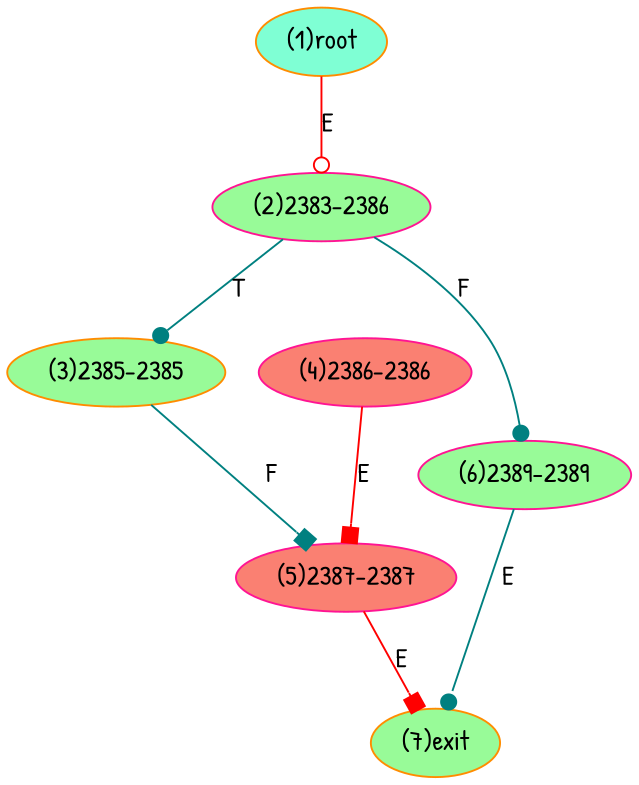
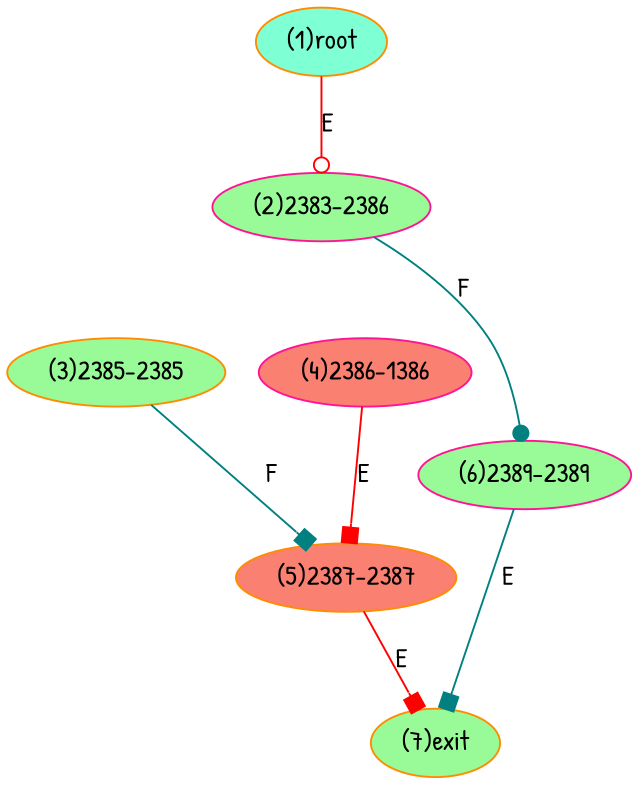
(225, 285) -> none
(365, 372) -> (365, 372)
(346, 578) -> (346, 578)
(483, 600) -> (483, 600)
